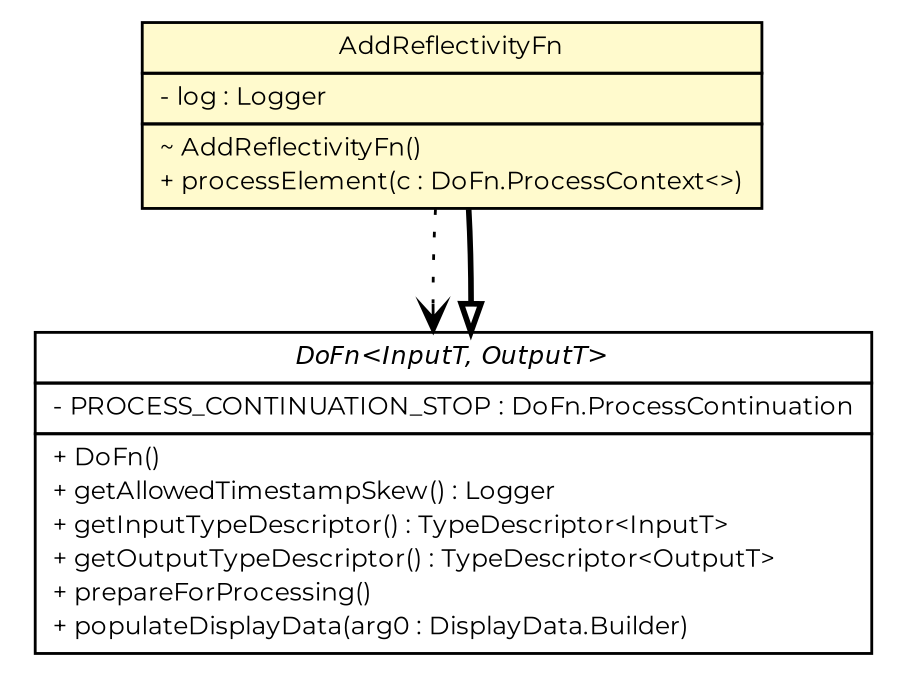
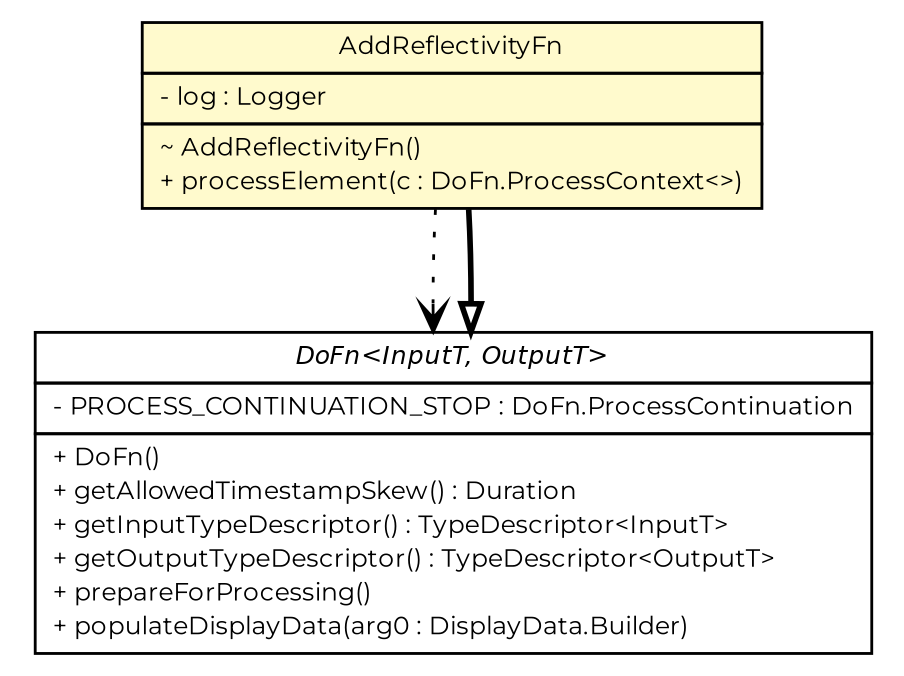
(306, 492) -> (315, 492)
